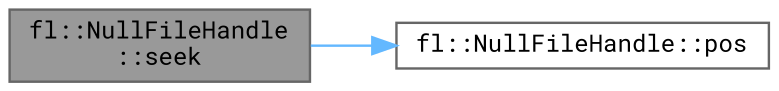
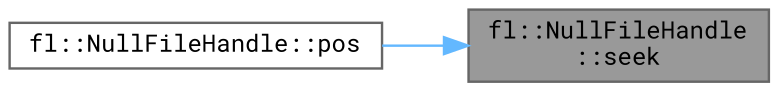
(341, 46) -> (413, 46)
